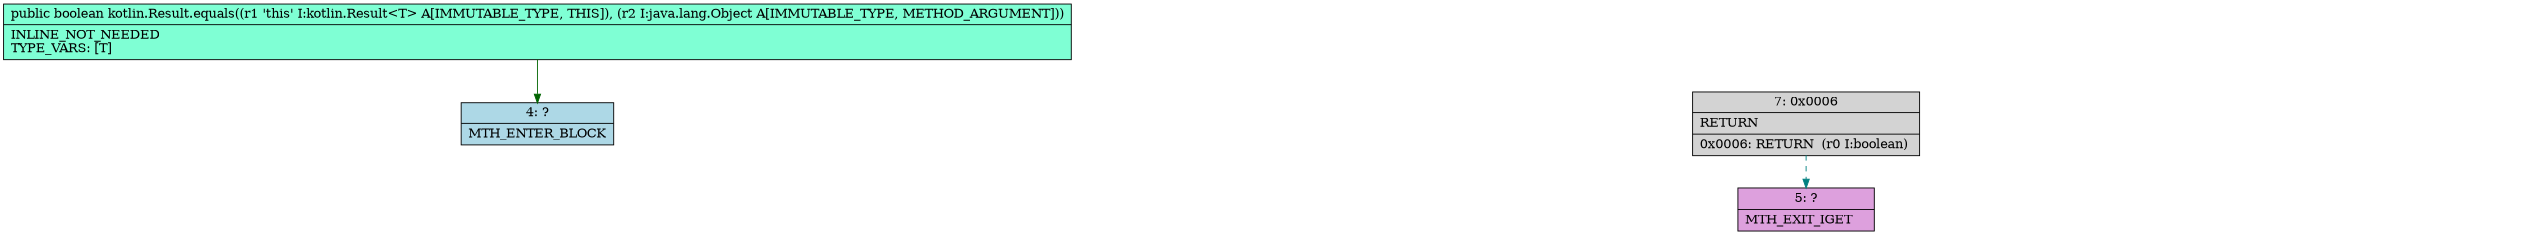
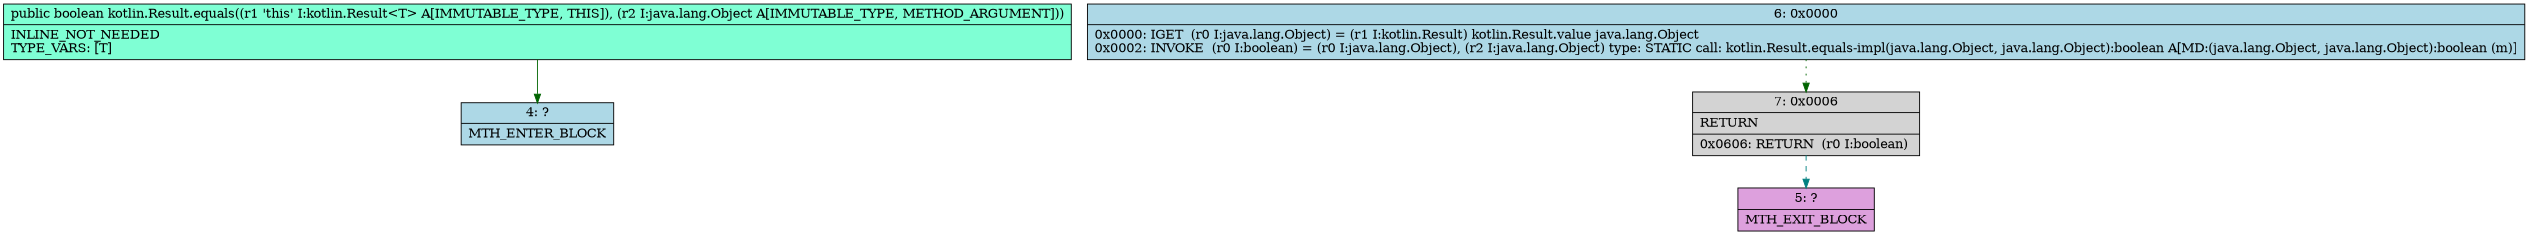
none -> (1806, 32)
(1806, 144) -> (1806, 144)
(1799, 220) -> (1806, 220)
